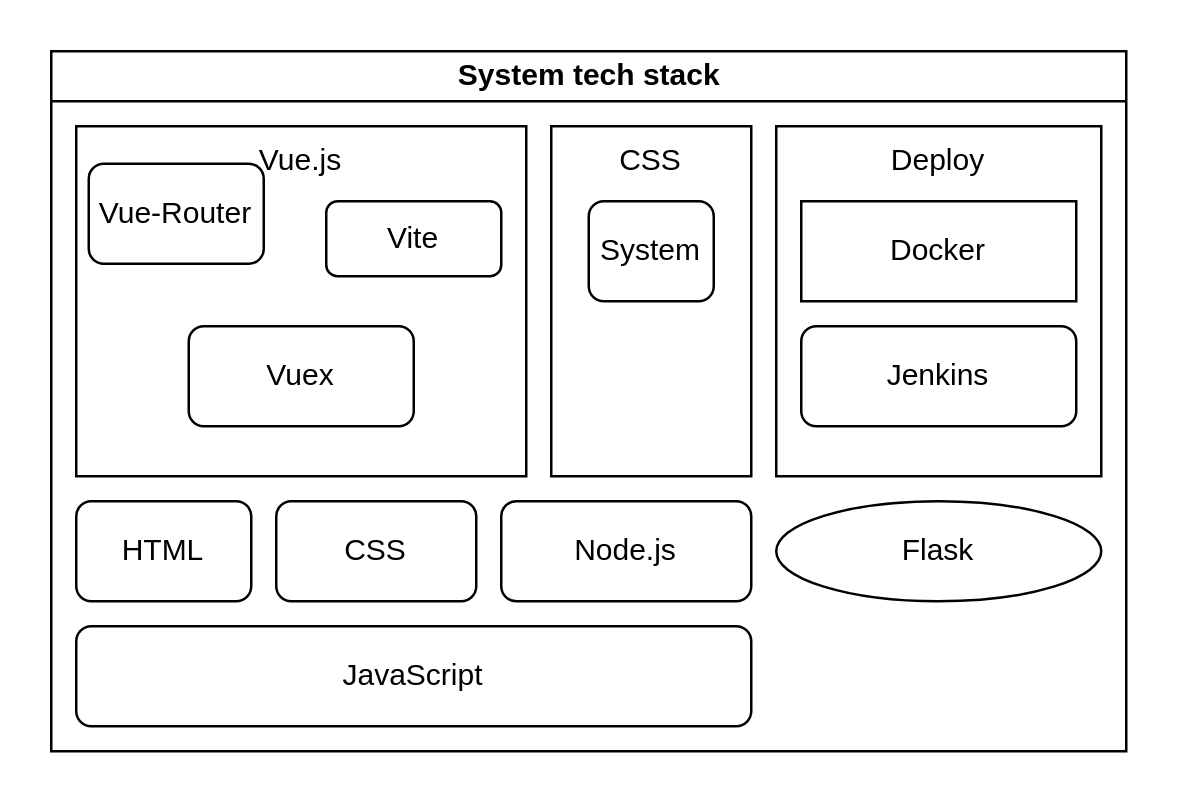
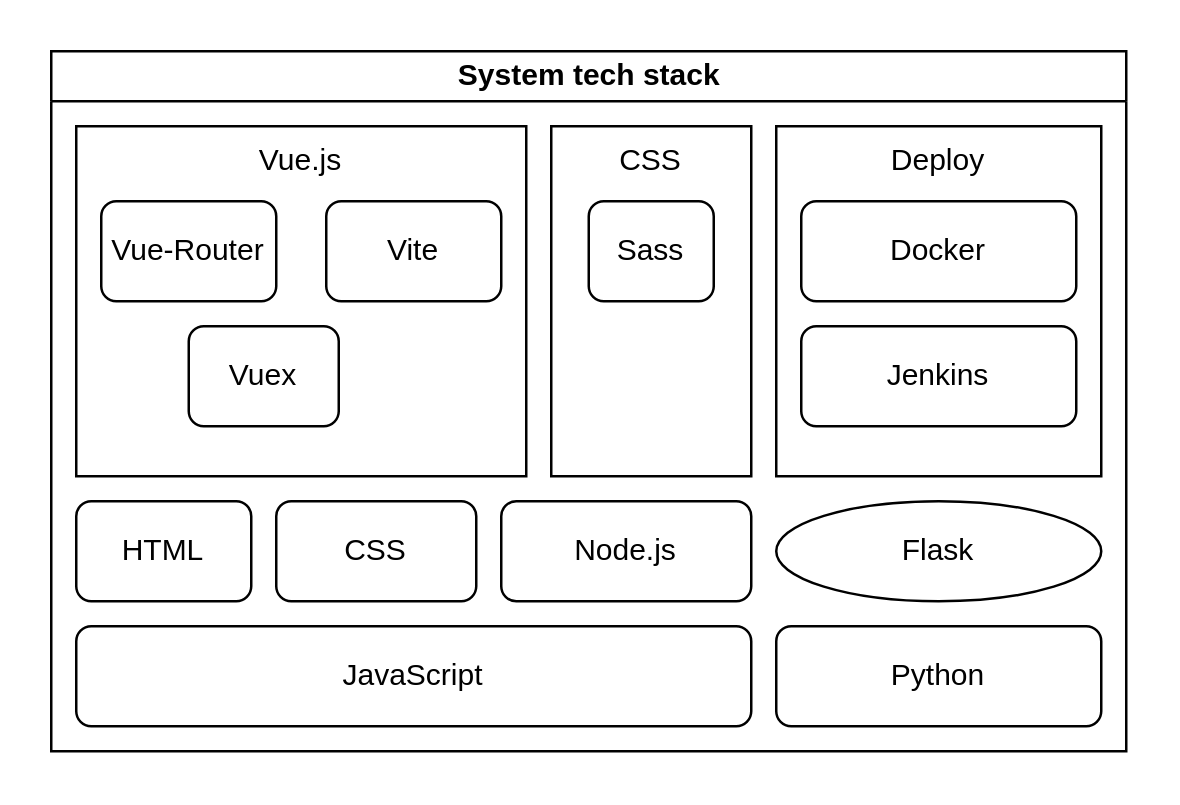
(176, 214) -> (189, 251)
(414, 239) -> (414, 251)
(651, 251) -> (651, 251)
(939, 251) -> (939, 251)
(301, 376) -> (264, 376)
none -> (939, 676)
